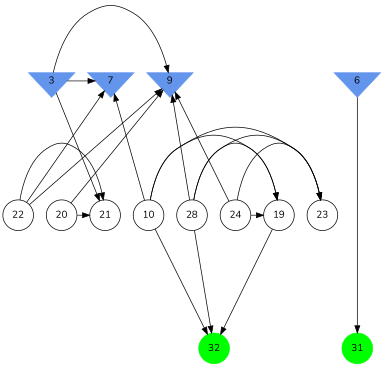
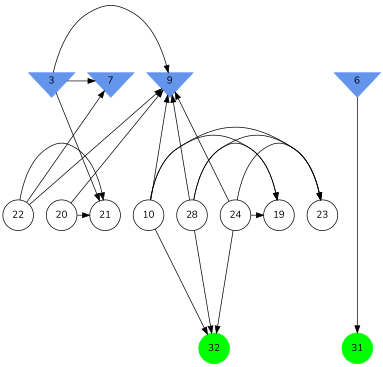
(130, 151) -> (159, 151)
(248, 279) -> (225, 278)
